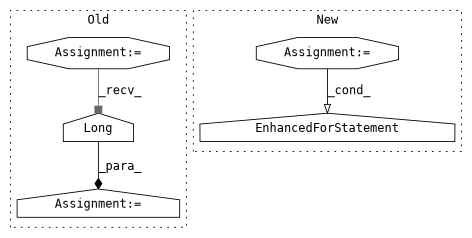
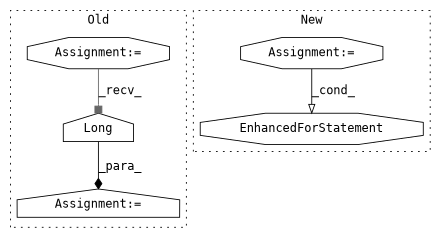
(327, 129) -> (312, 129)
